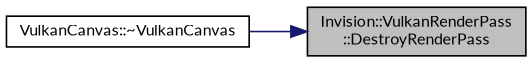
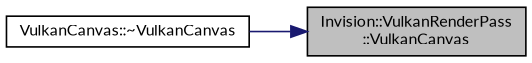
(417, 32) -> (417, 32)
